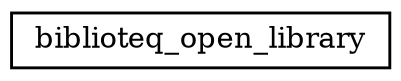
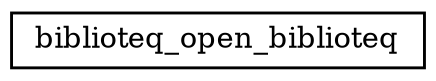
(201, 40) -> (218, 40)
